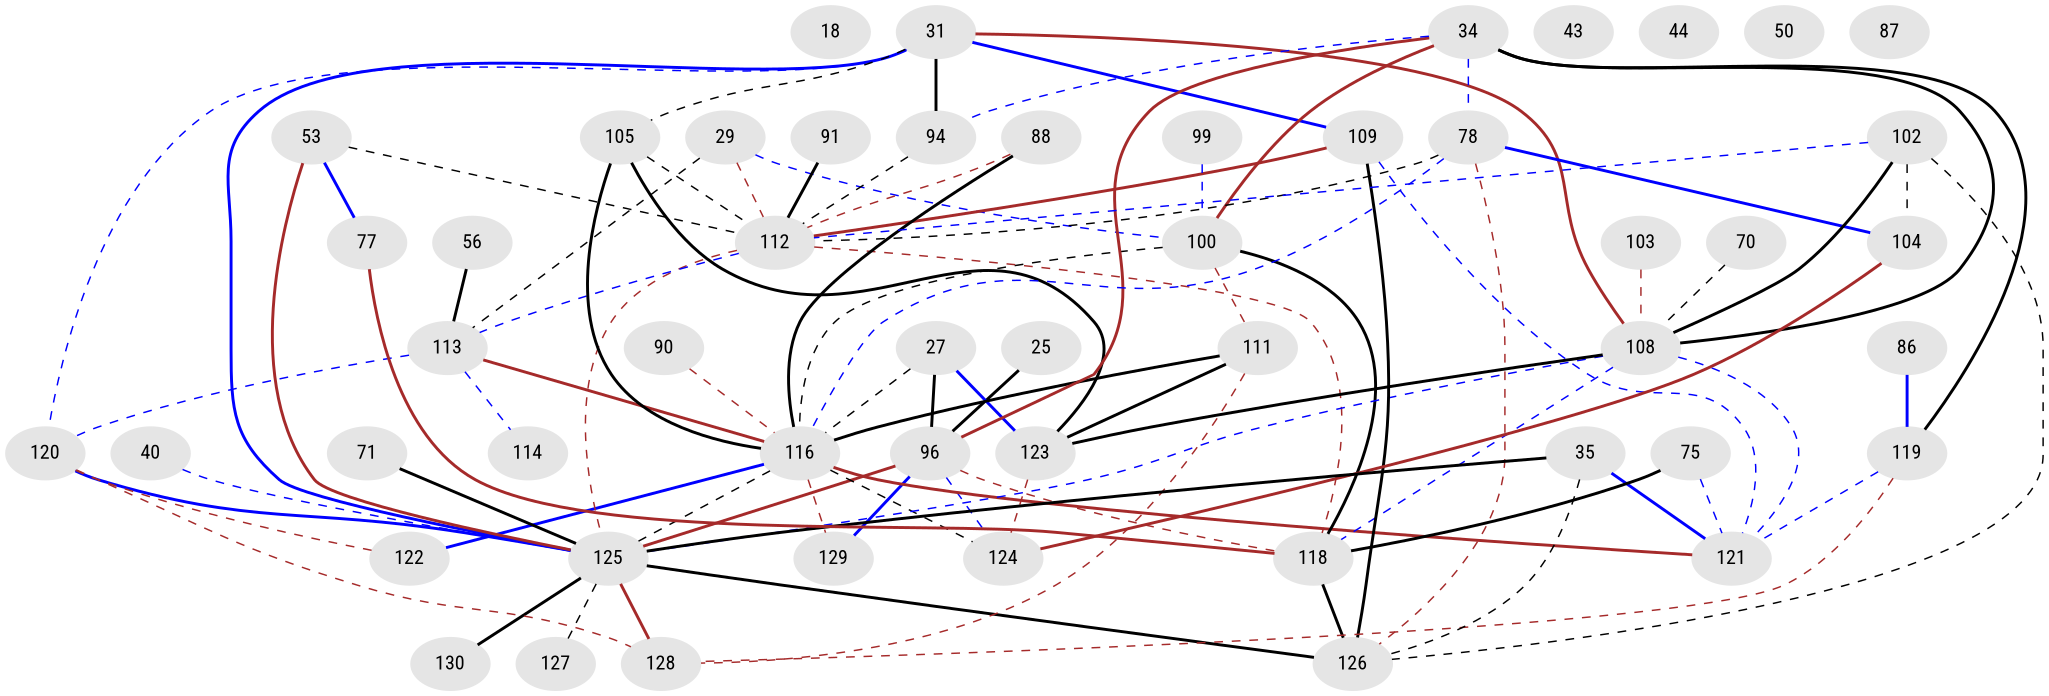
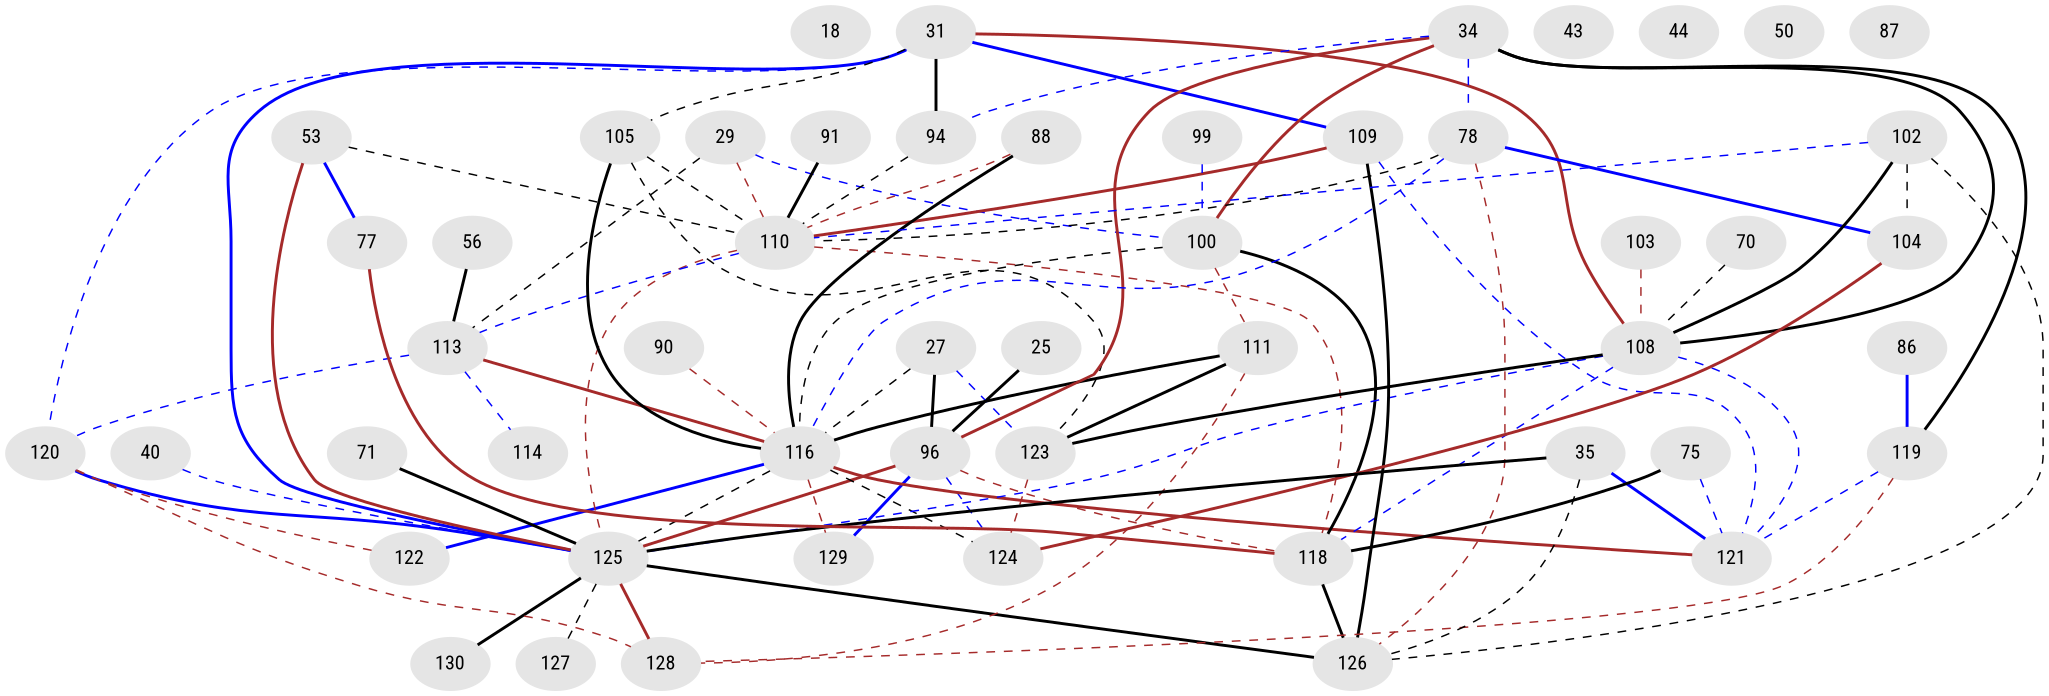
(775, 243) -> (775, 243)
(874, 289) -> (874, 289)
(978, 393) -> (978, 393)
